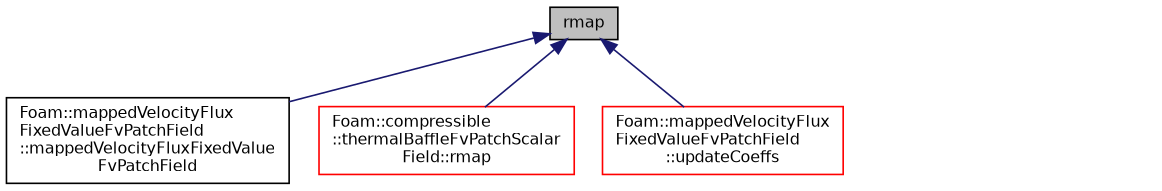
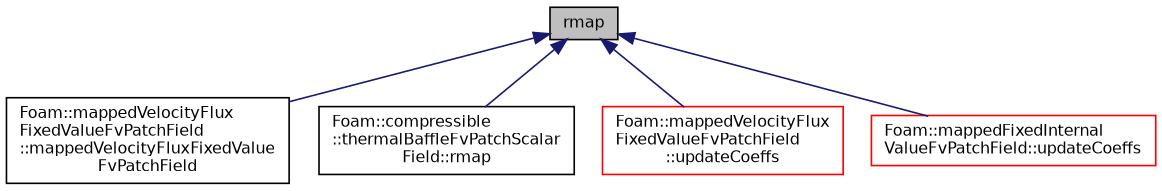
(447, 141) -> (447, 141)
none -> (1014, 141)
